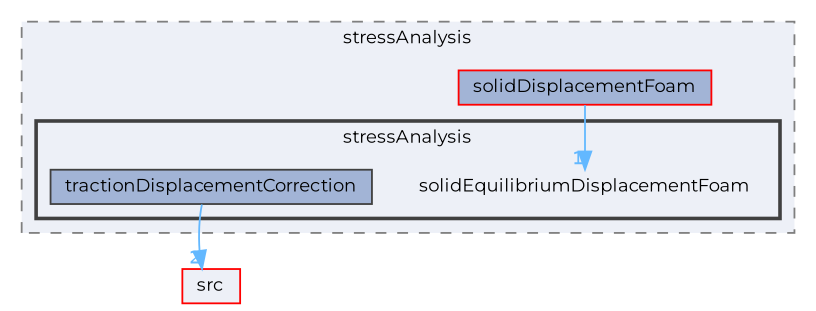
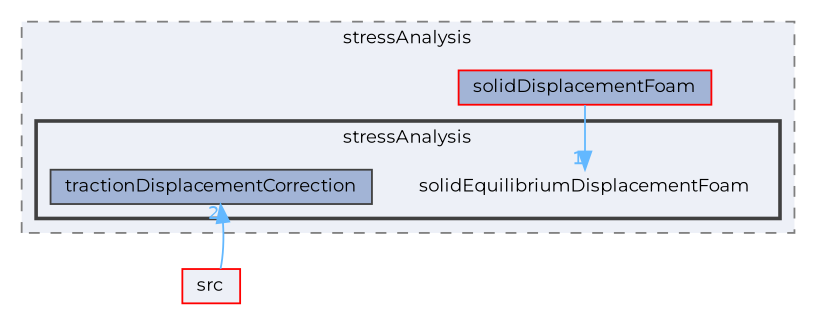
(199, 228) -> (223, 246)
